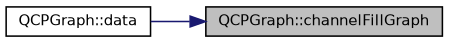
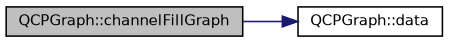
(170, 22) -> (263, 22)
